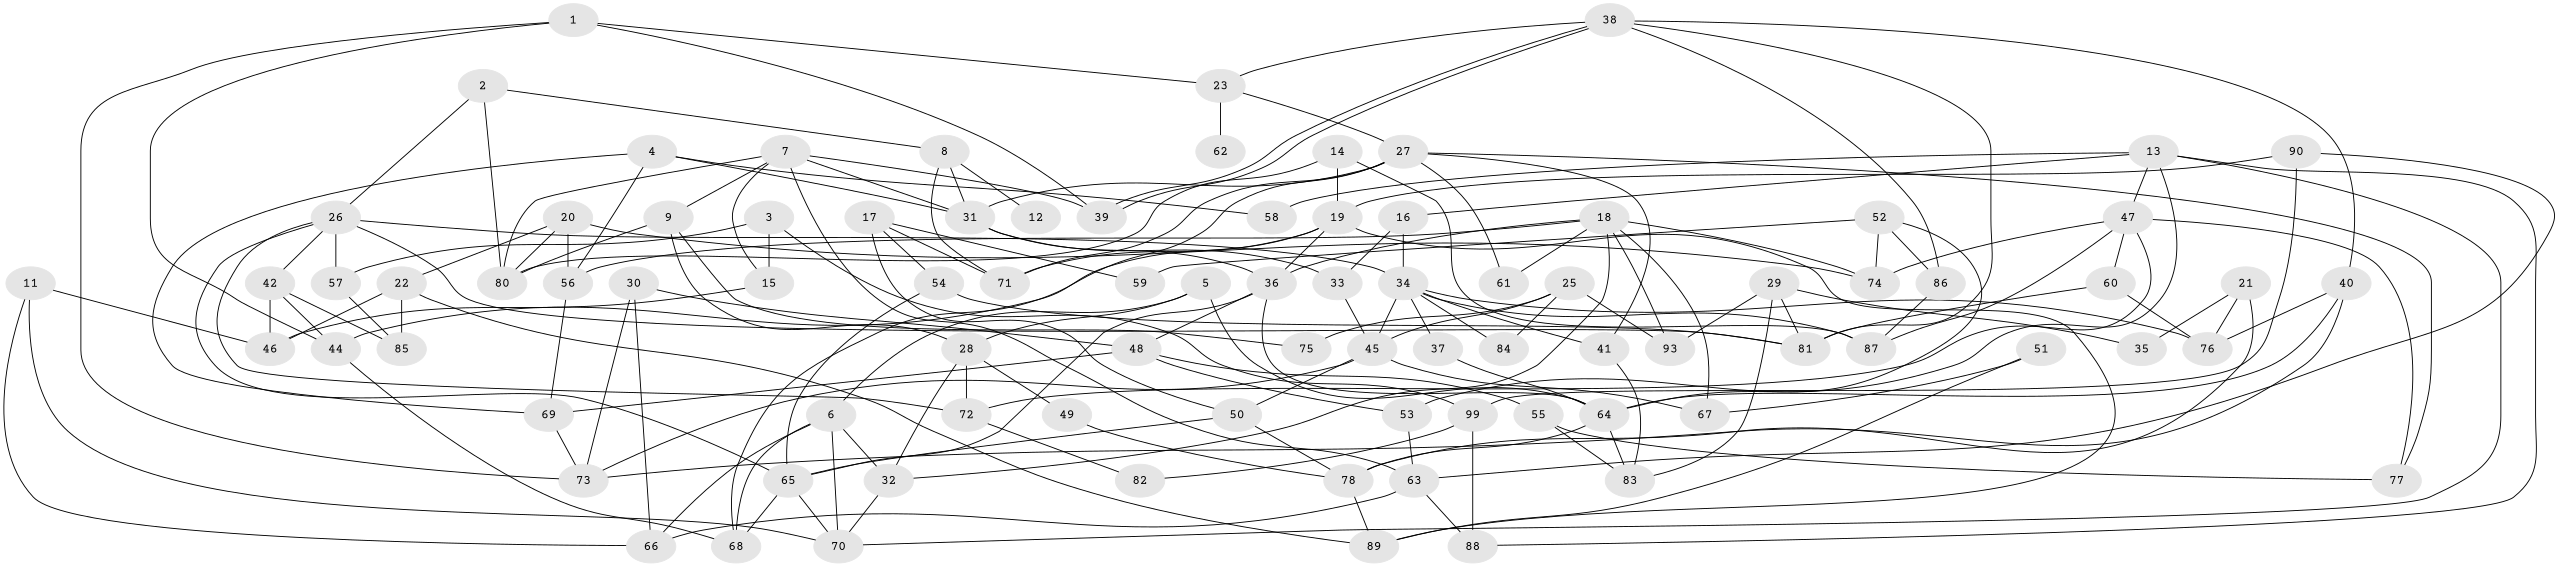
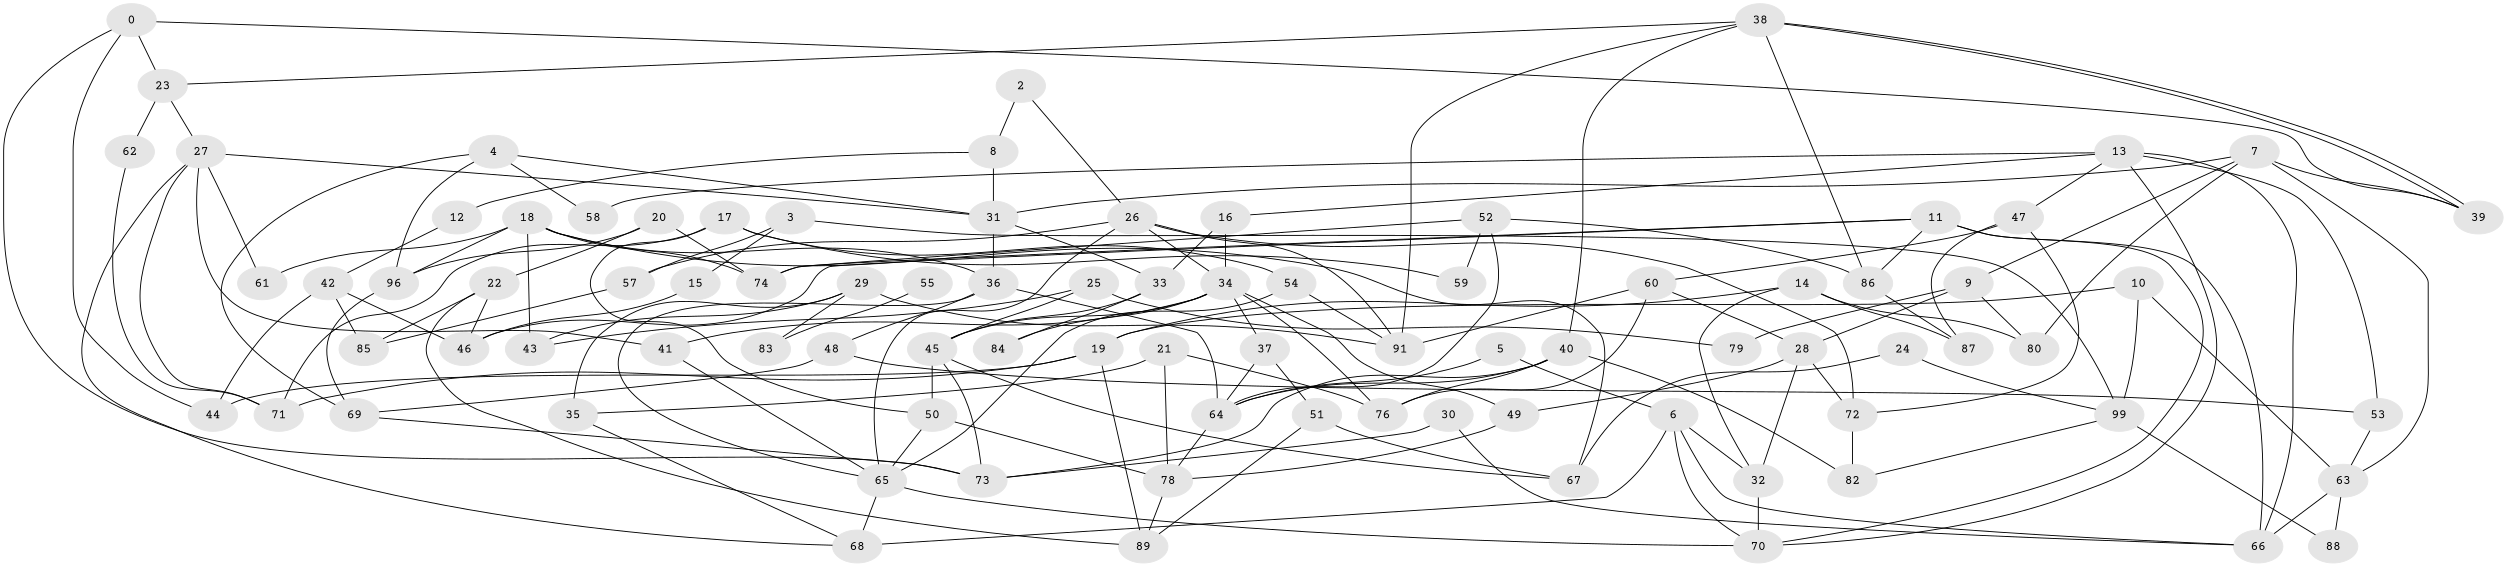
(573, 20) -> (132, 20)
(2296, 152) -> (2138, 283)
(493, 185) -> none
(733, 213) -> none
(934, 226) -> (125, 331)
(1998, 242) -> (1345, 241)
(303, 250) -> (379, 257)
(535, 250) -> none
(1305, 250) -> none
none -> (1896, 256)
(568, 283) -> (394, 283)
(1537, 316) -> (1080, 317)
(1573, 316) -> (1363, 363)
(850, 318) -> none
(1051, 322) -> (1731, 316)
(1306, 349) -> (1736, 349)
(1670, 349) -> (530, 349)
(1805, 349) -> (1400, 349)
none -> (1903, 349)
none -> (1284, 374)
(1340, 376) -> none
none -> (1704, 397)
(1640, 411) -> (774, 415)
(1307, 421) -> (1702, 359)
(1617, 448) -> none
(2397, 481) -> none
(527, 486) -> (709, 478)
(2332, 520) -> (2296, 296)
